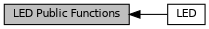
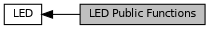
(154, 14) -> (66, 14)
